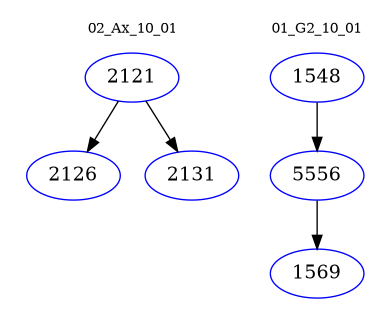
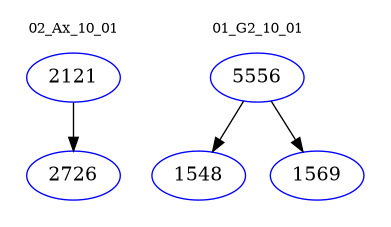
(317, 120) -> (232, 120)
(74, 176) -> (74, 176)
(192, 176) -> none
